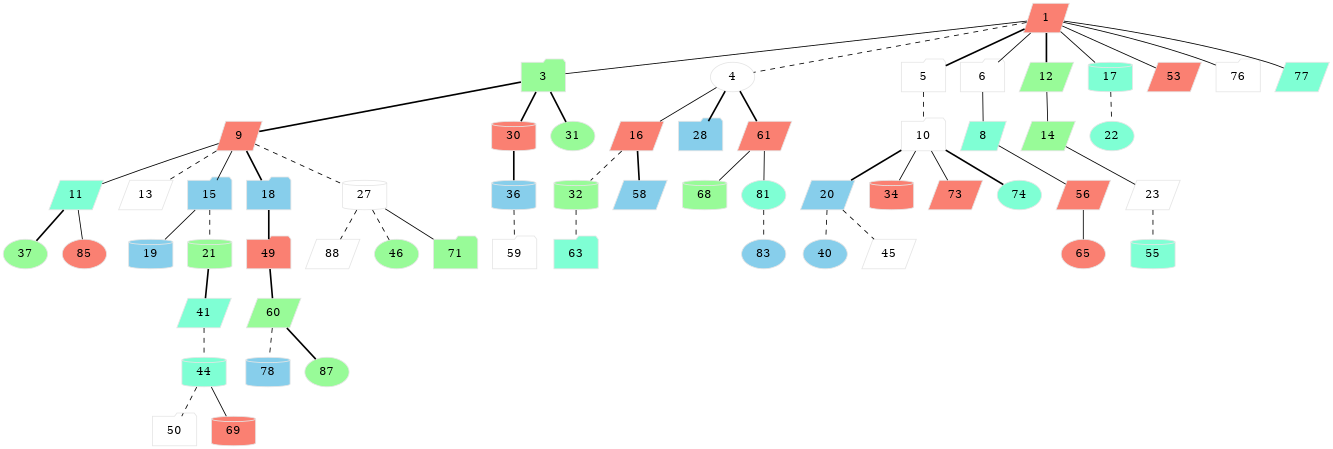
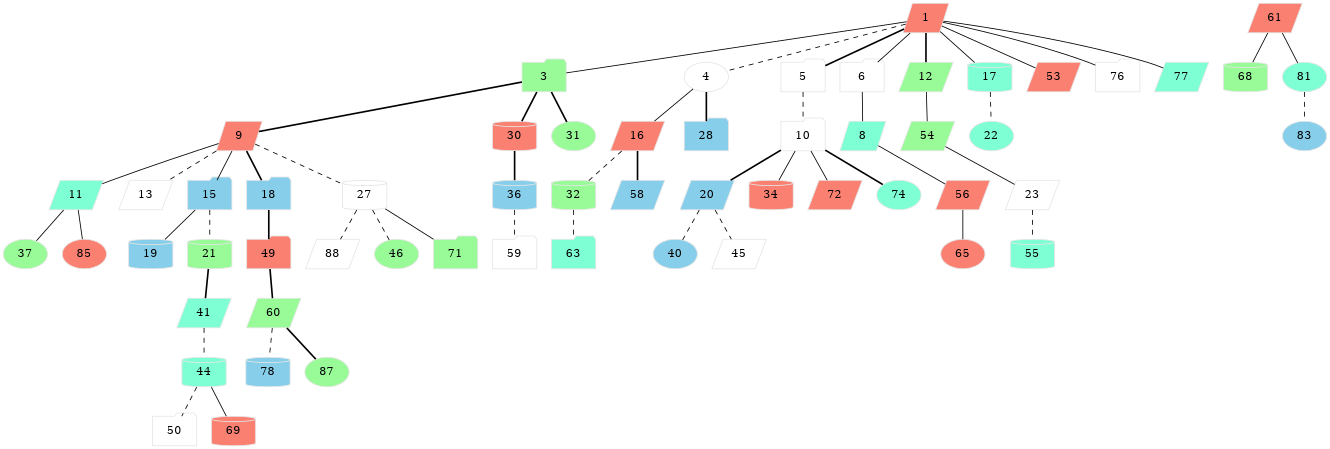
(748, 106) -> none
(1048, 136) -> (928, 136)
(955, 195) -> (835, 195)
(50, 225) -> (50, 225)
